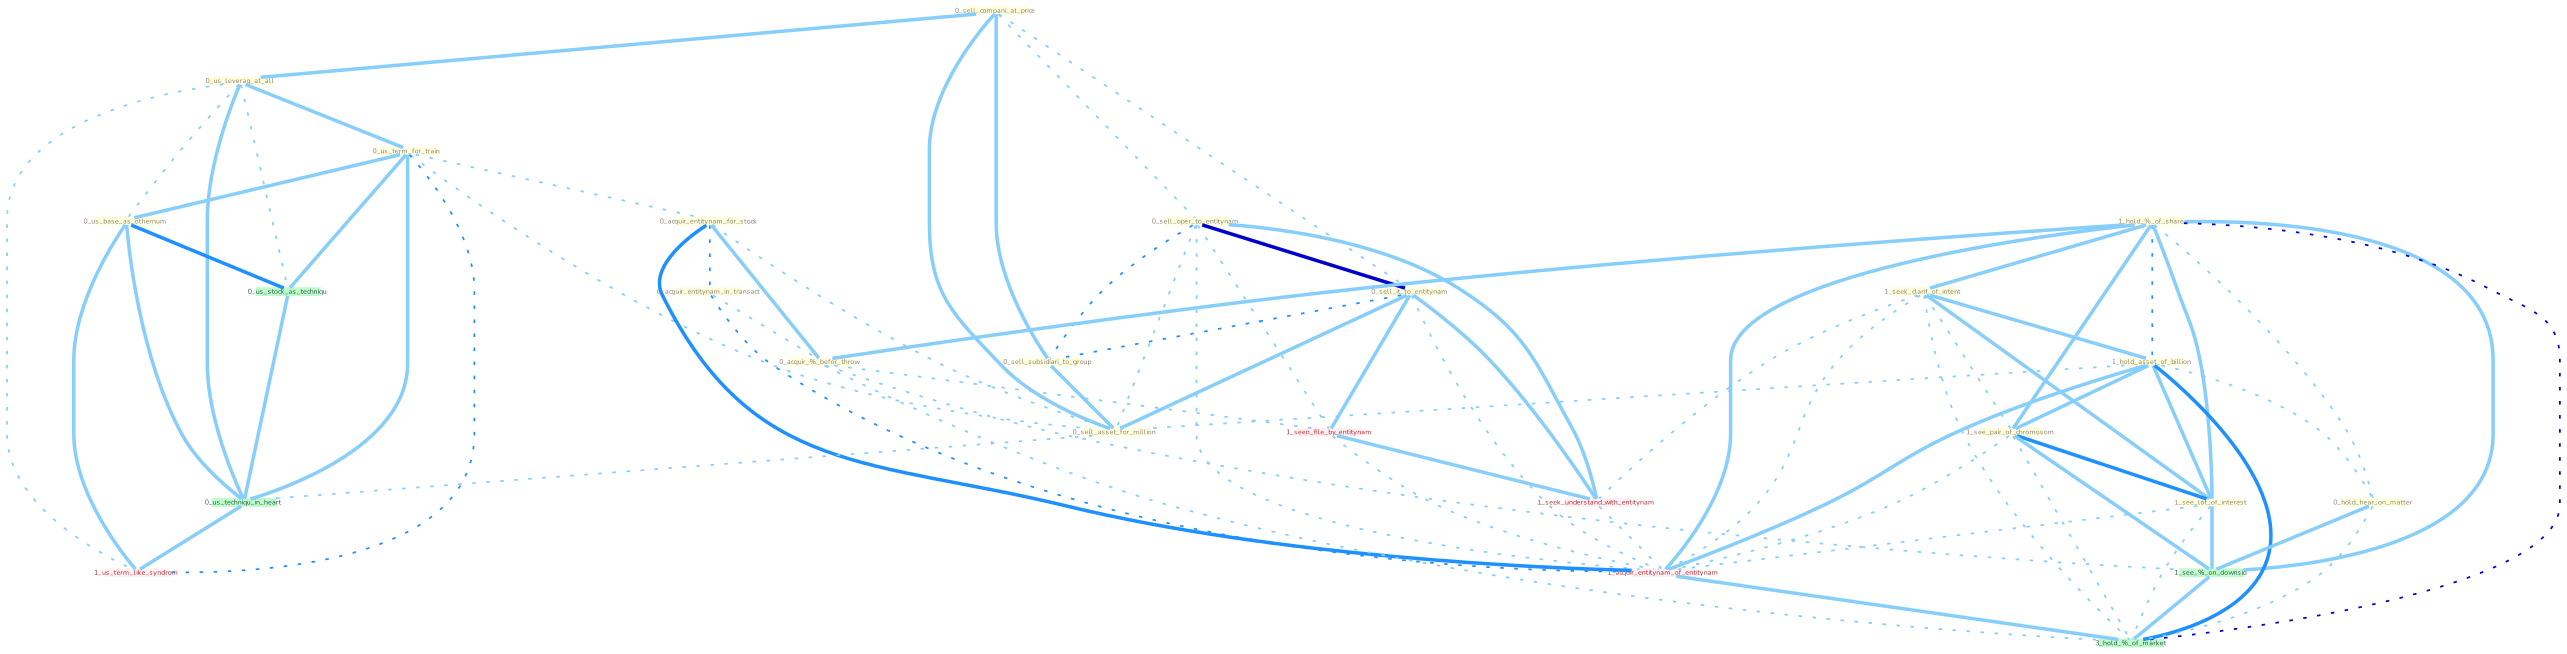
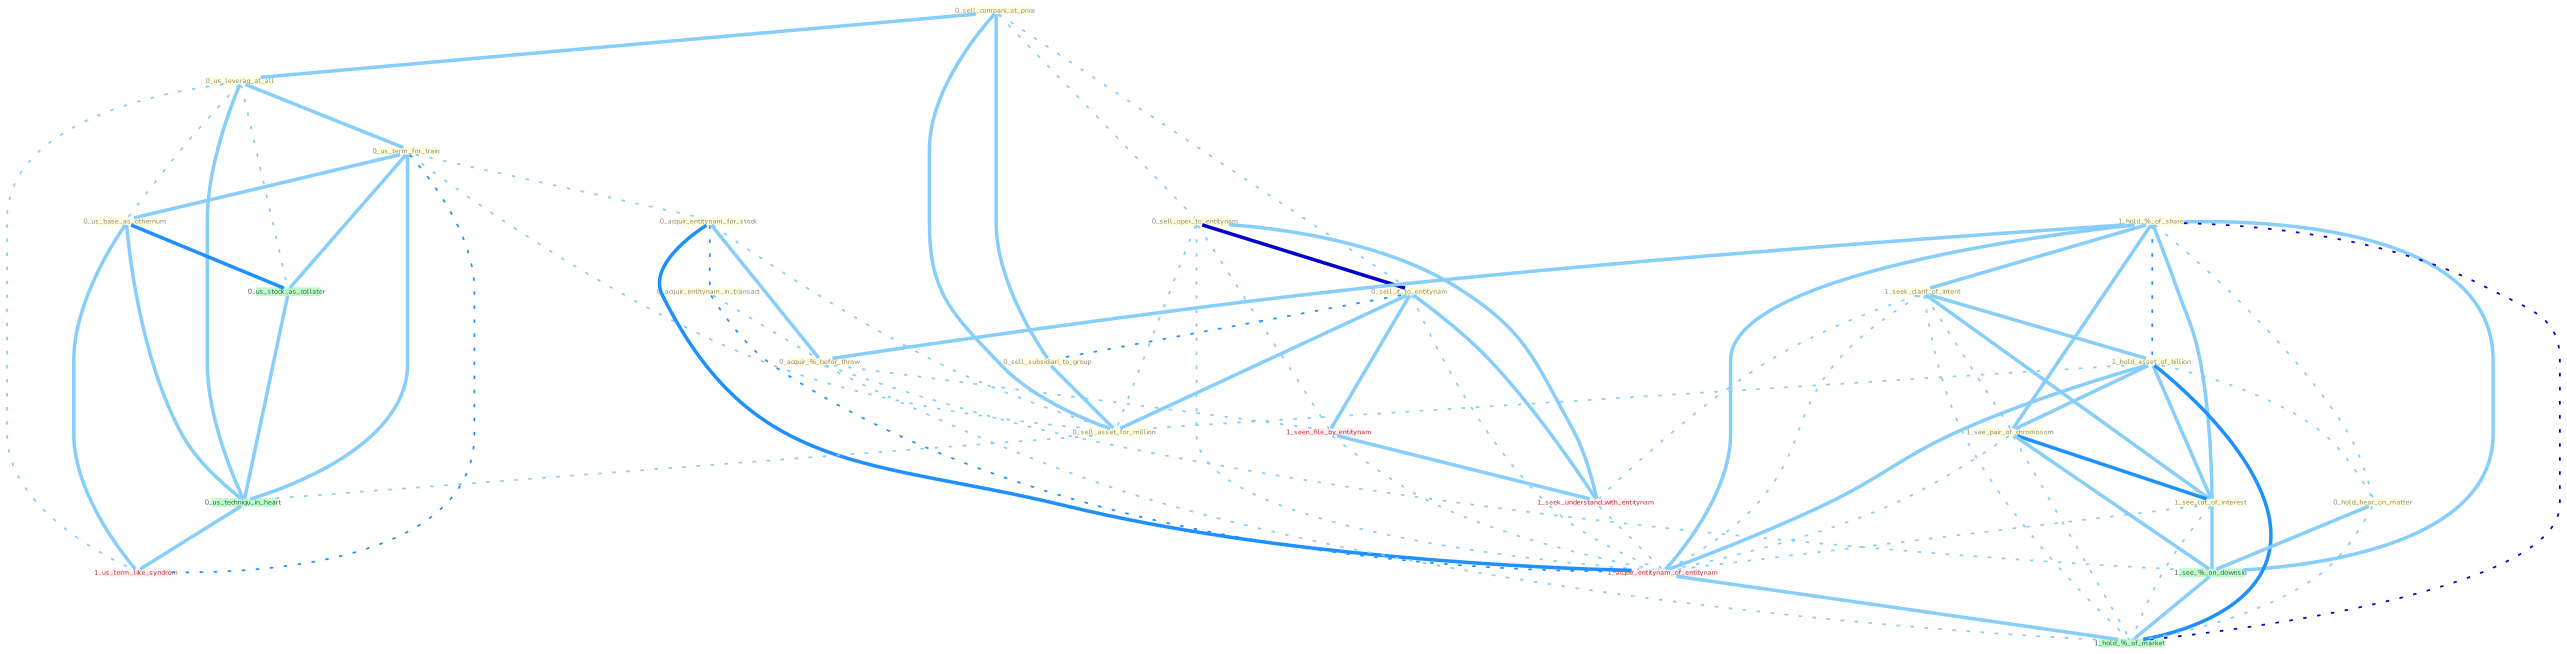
(1112, 282) -> none
(288, 292) -> (288, 292)
(2131, 643) -> (2131, 643)
